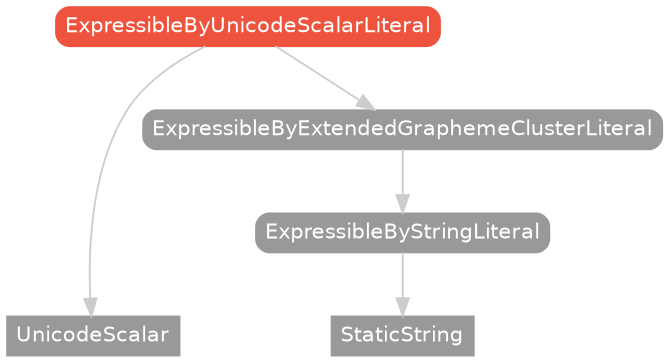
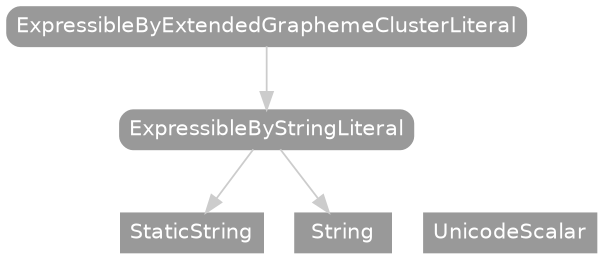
(248, 27) -> none
none -> (343, 233)
